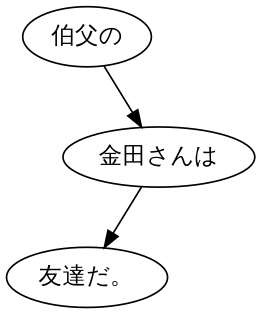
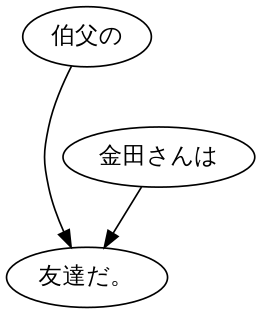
(118, 89) -> (45, 148)
